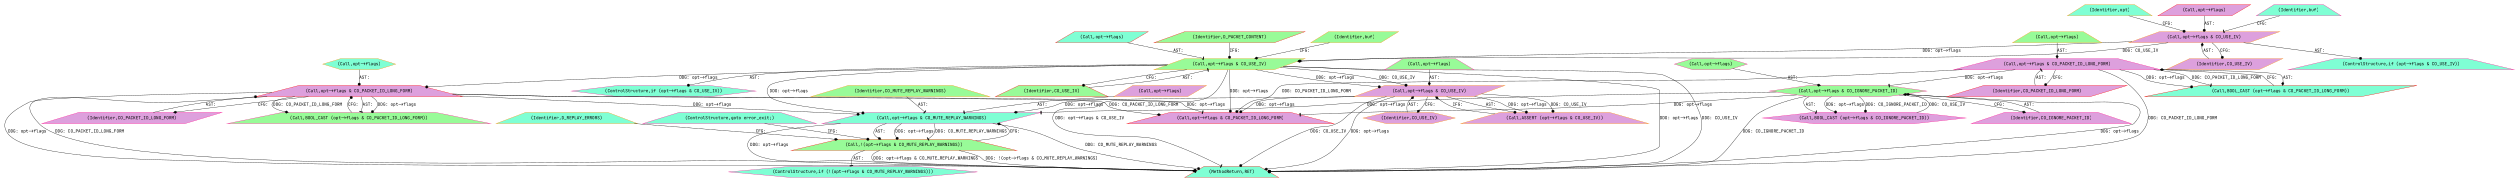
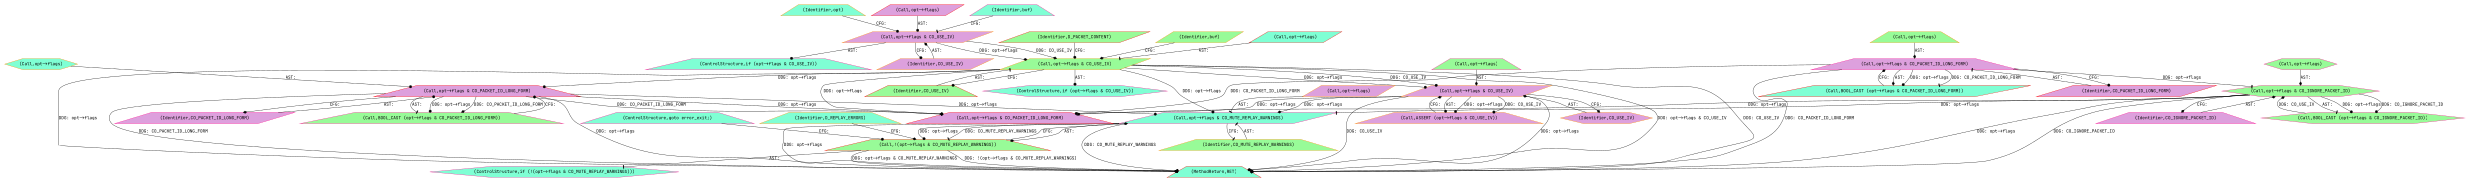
(1864, 118) -> (2363, 118)
none -> (1228, 132)
